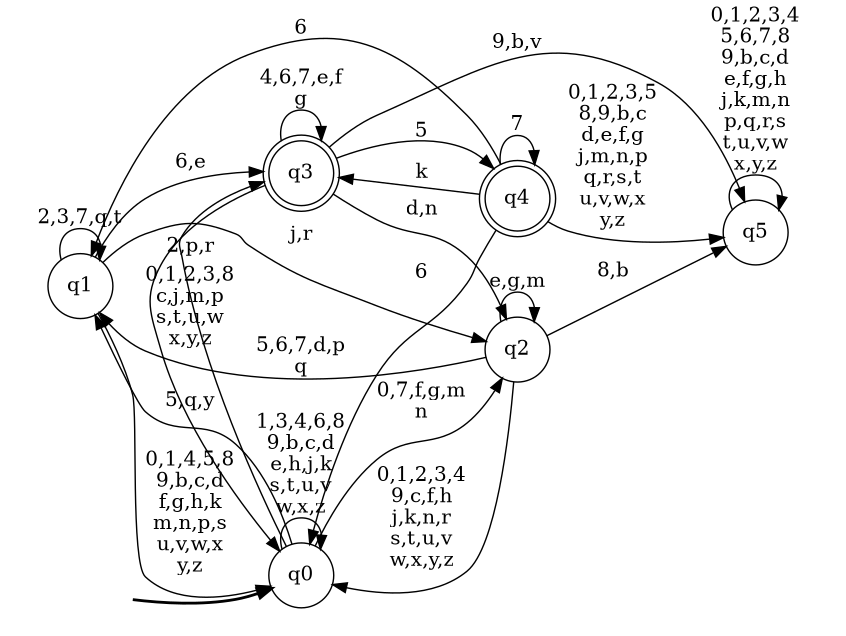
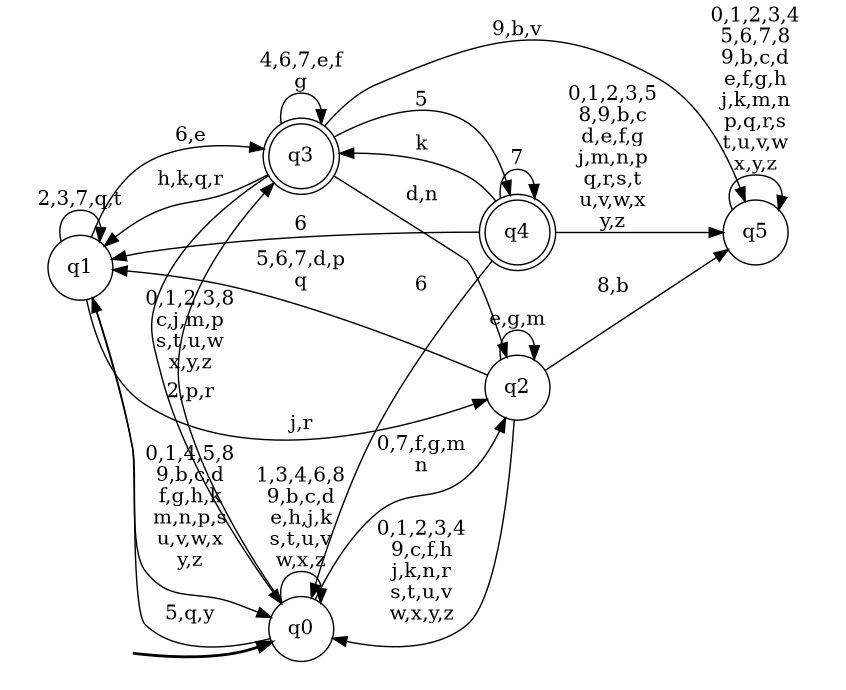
none -> (190, 202)
